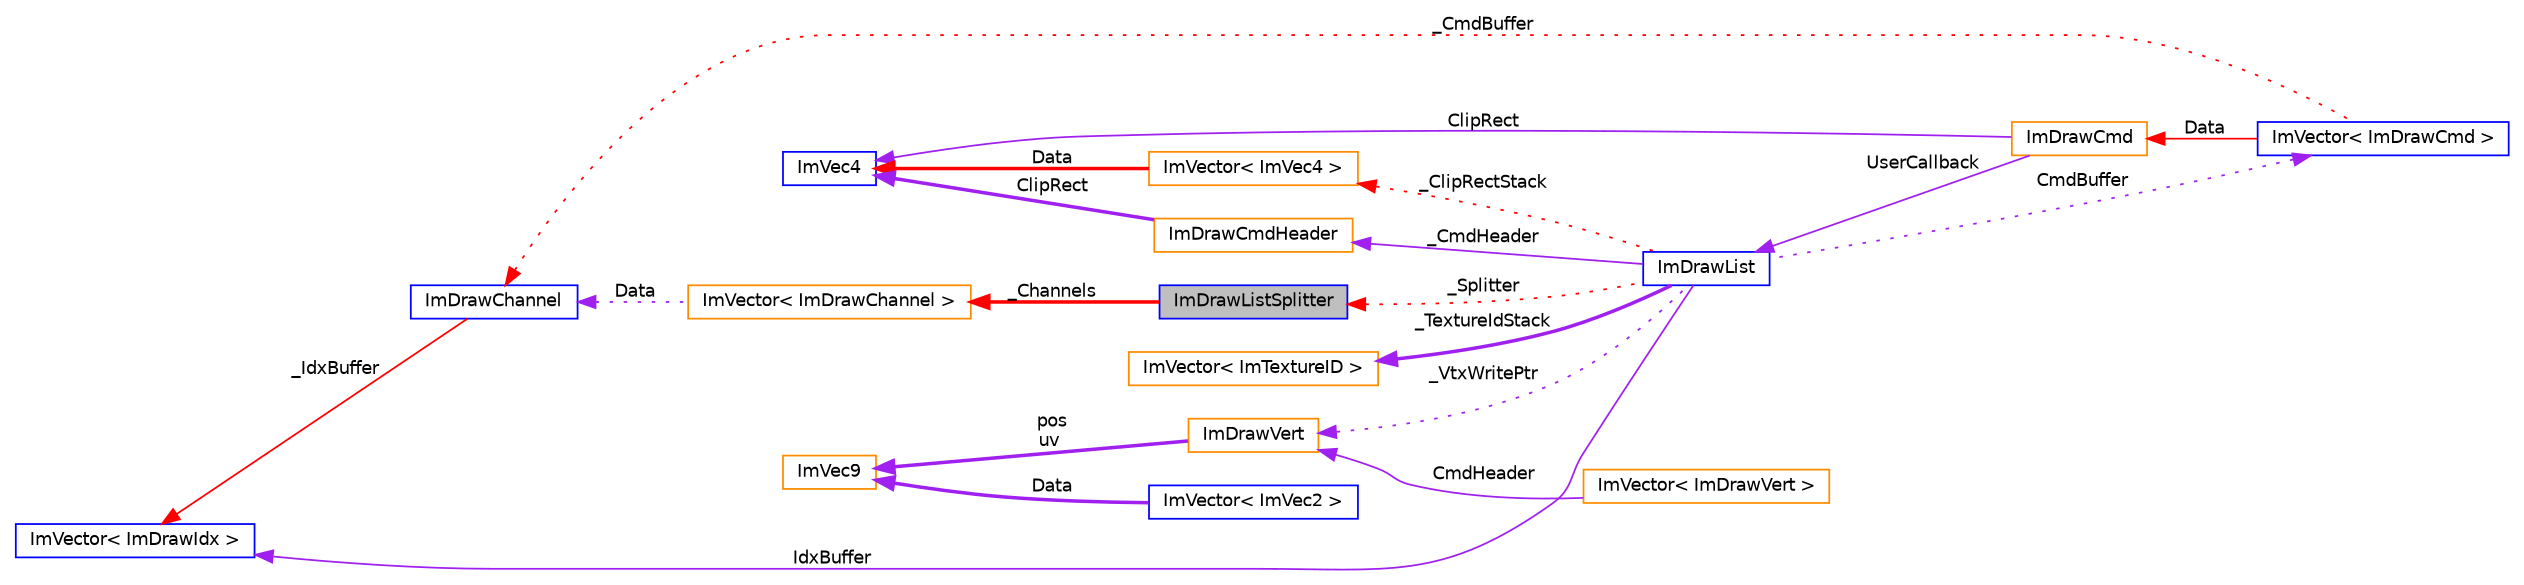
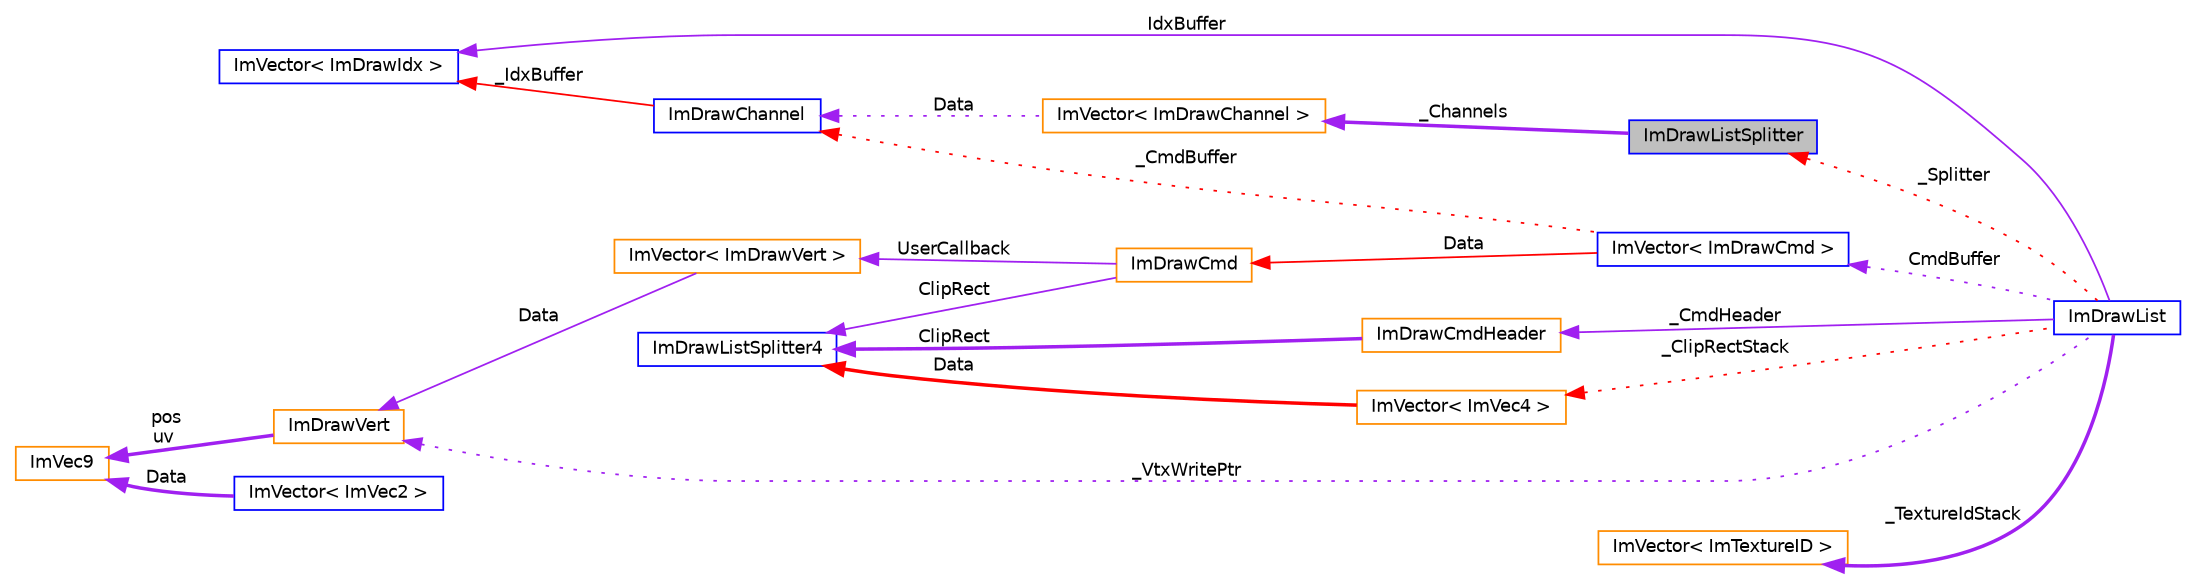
(830, 169) -> (737, 349)
(1901, 201) -> (998, 261)
(1074, 302) -> (1486, 128)
(1481, 475) -> (536, 317)
